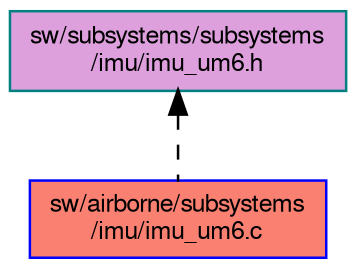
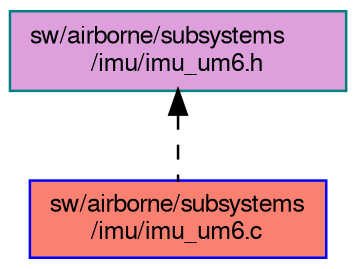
(178, 51) -> (178, 51)
